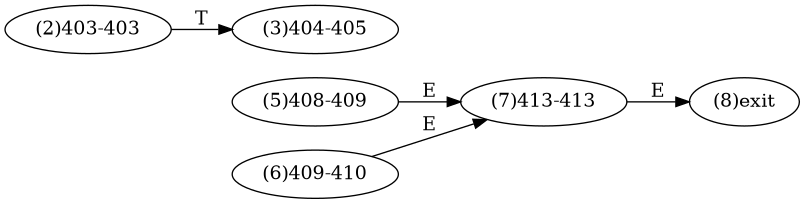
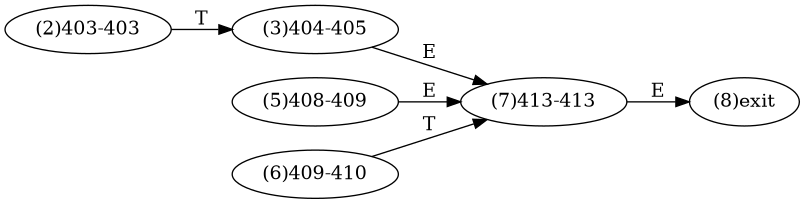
none -> (423, 64)
(430, 125) -> (430, 125)
